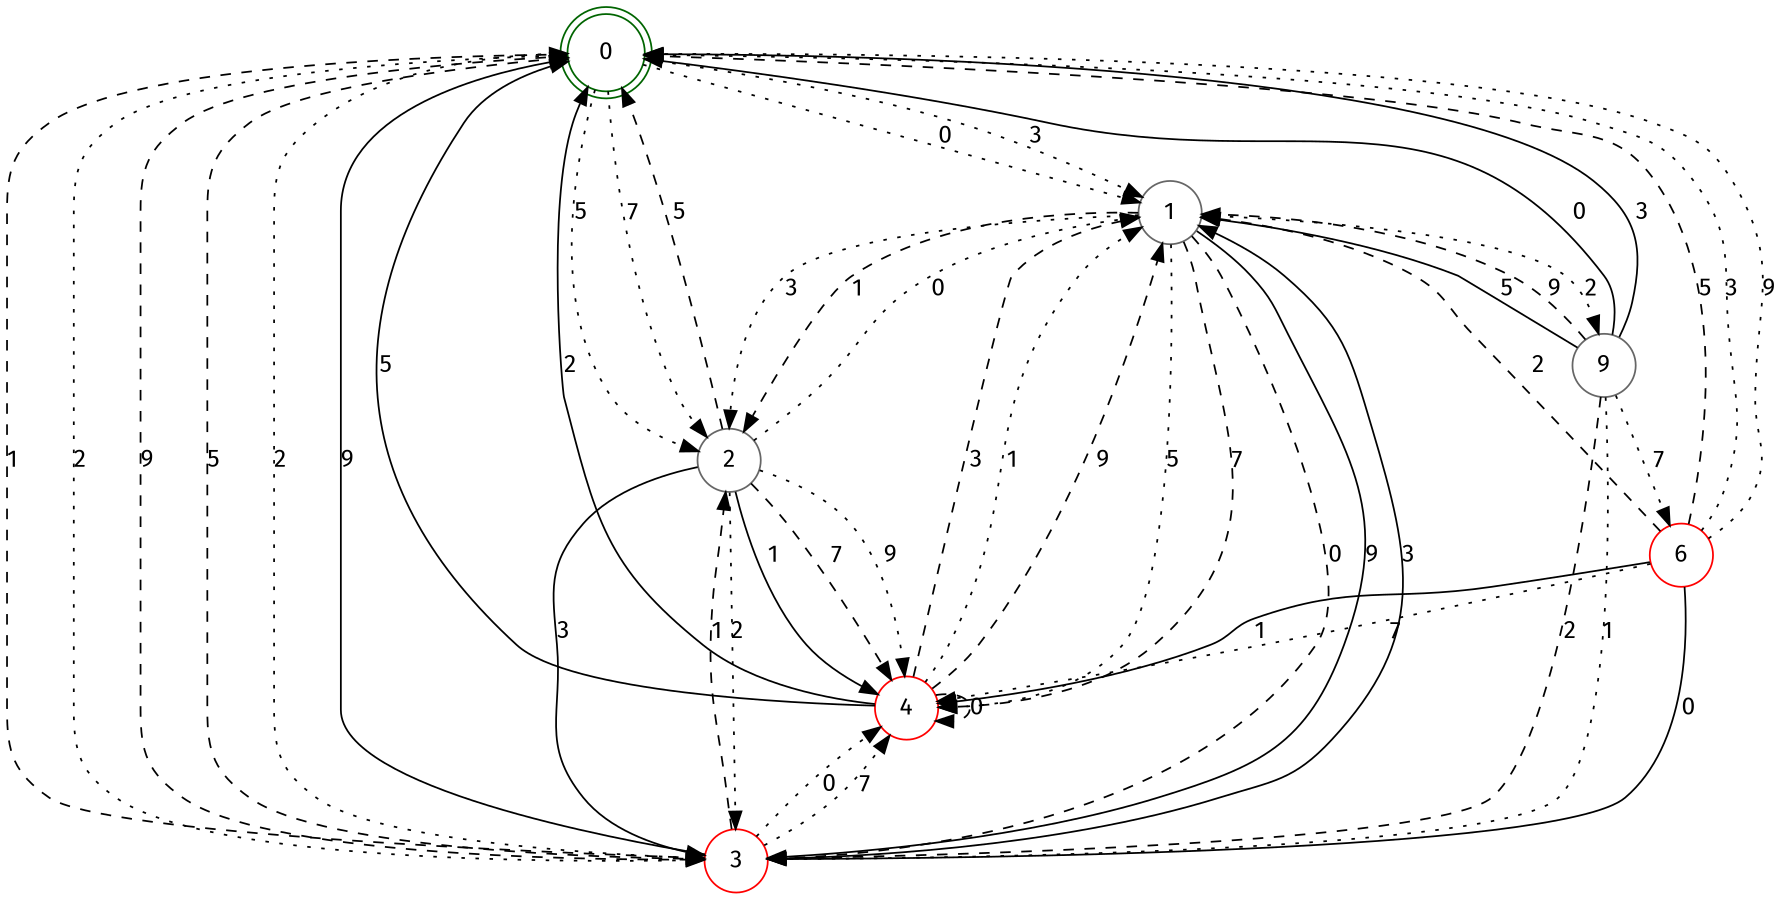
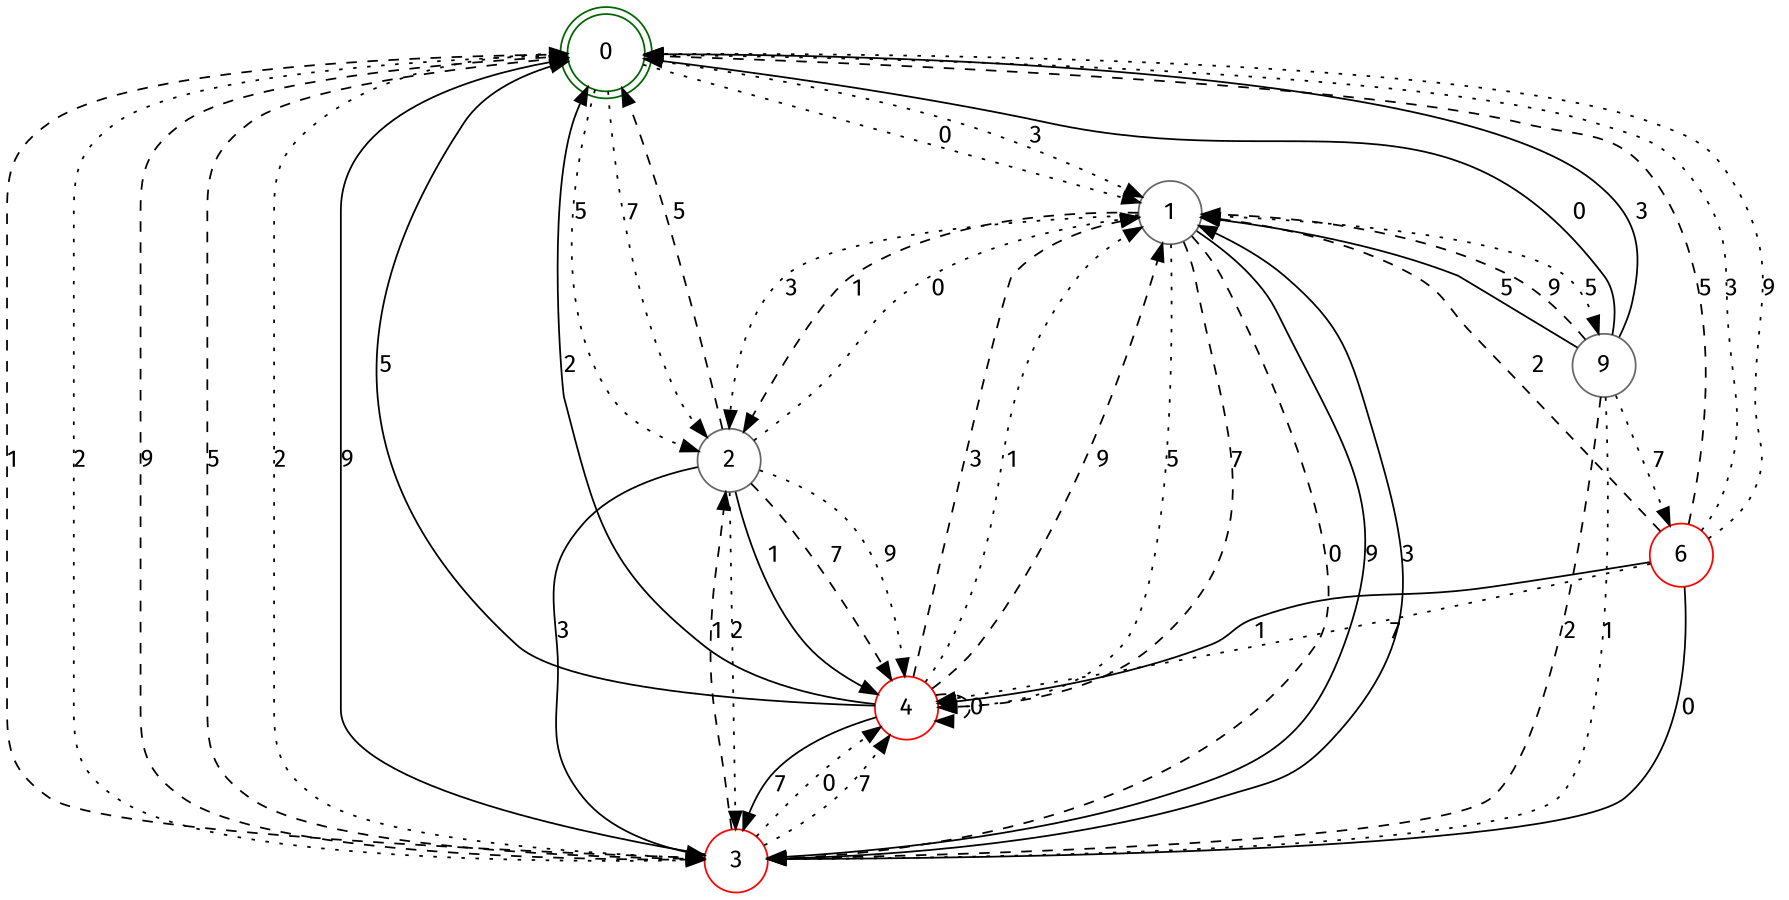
(1591, 289) -> (1591, 289)
none -> (801, 750)
